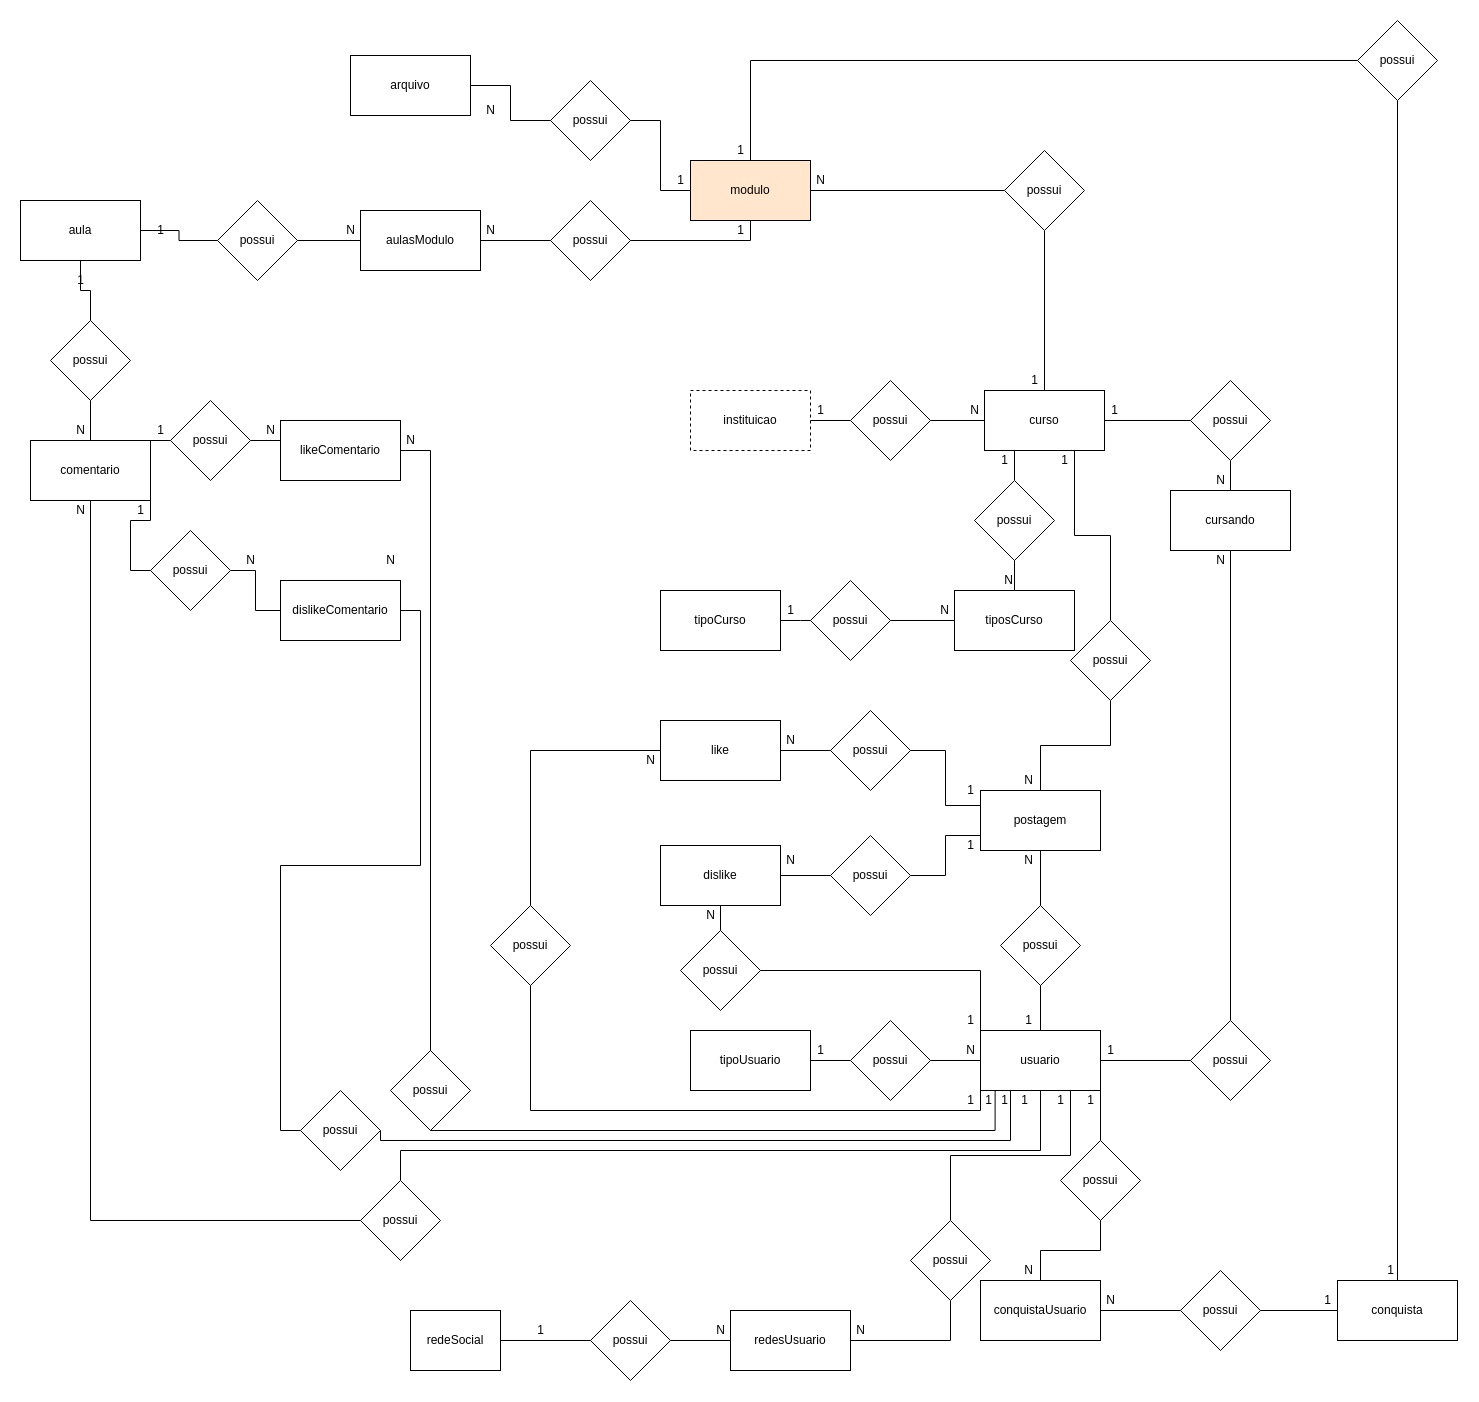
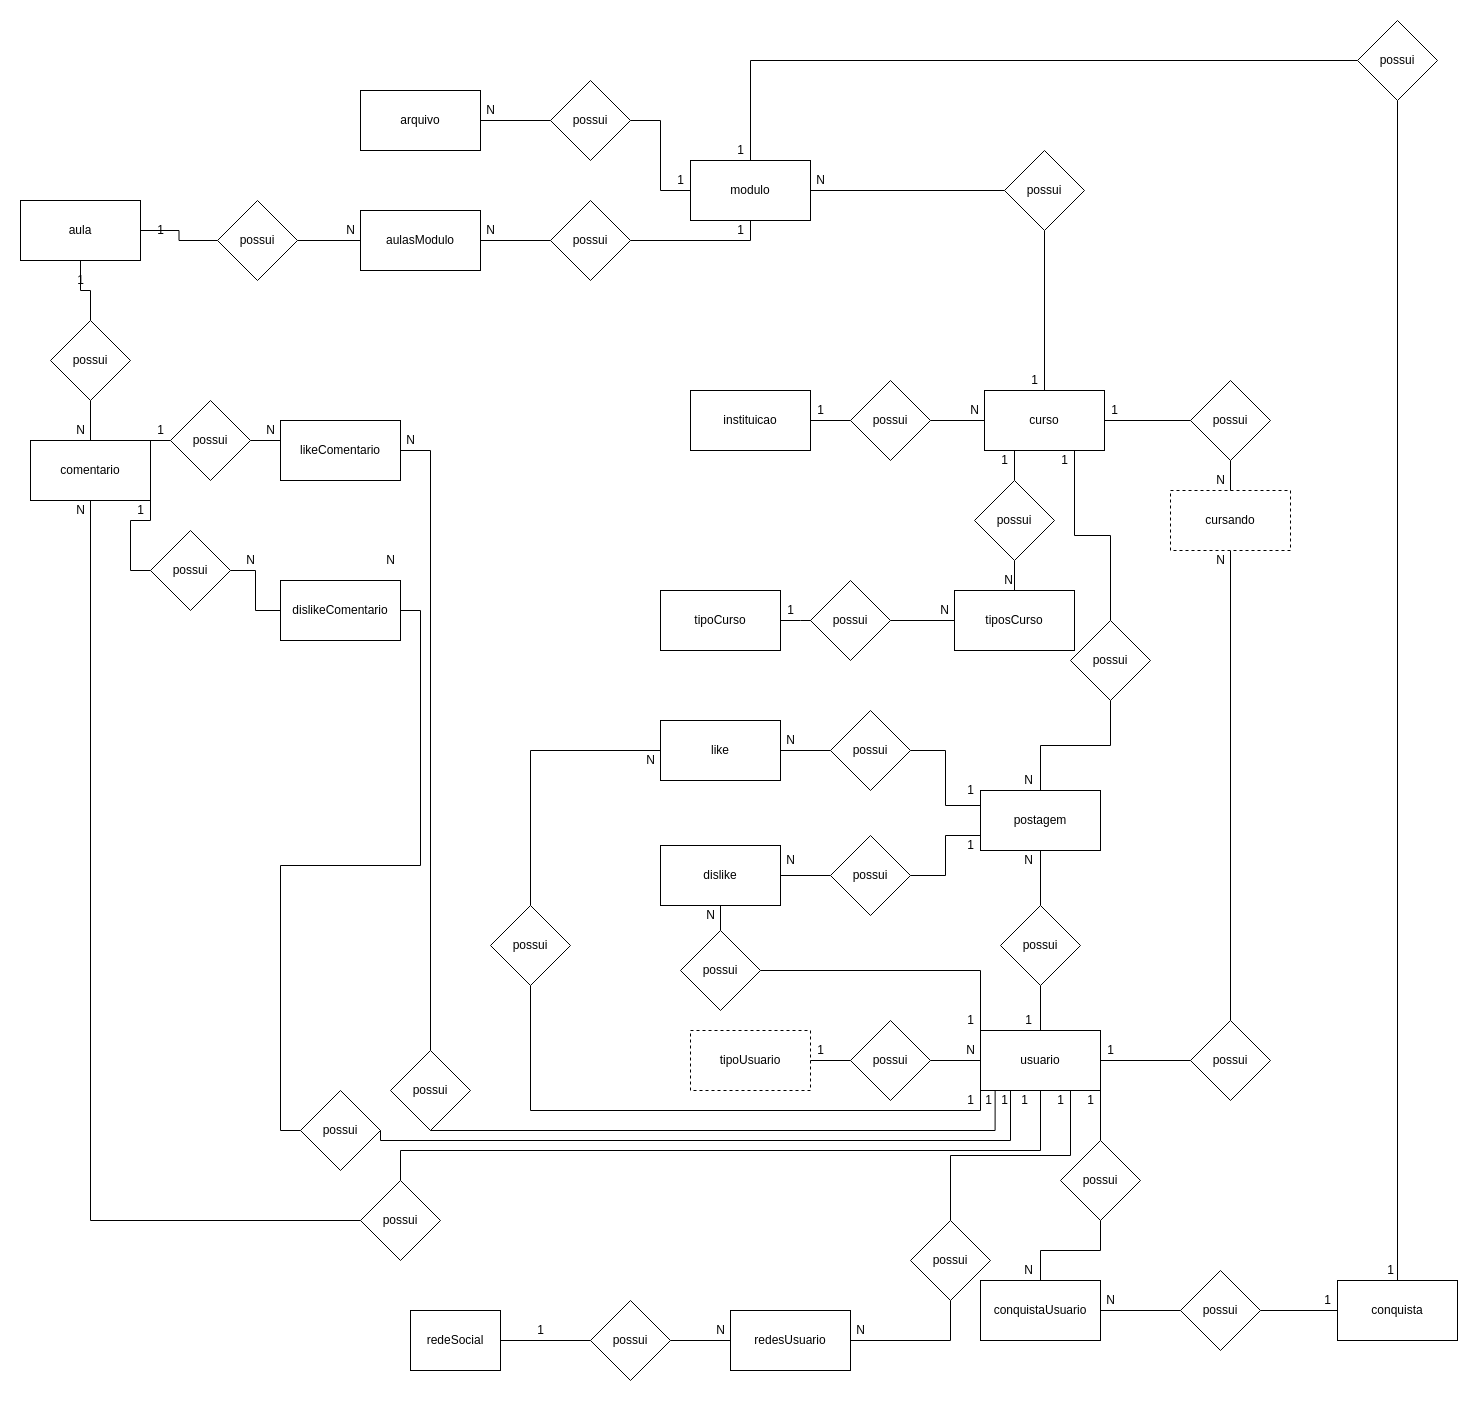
(411, 86) -> (421, 121)
(751, 191) -> (751, 191)
(751, 421) -> (751, 421)
(1231, 521) -> (1231, 521)
(751, 1061) -> (751, 1061)
